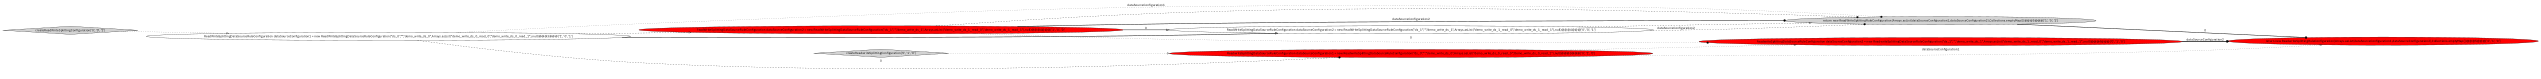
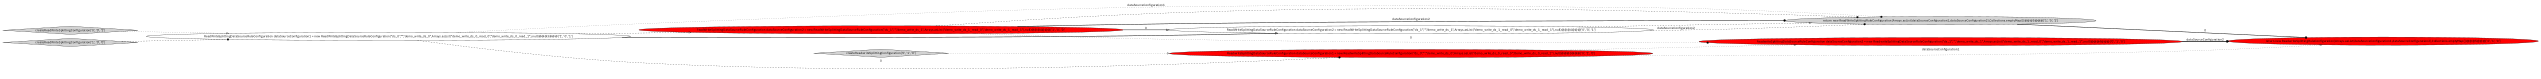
none -> (70, 42)
